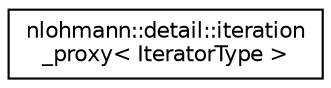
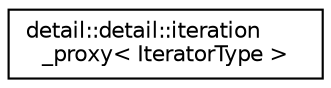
(166, 44) -> (166, 44)
